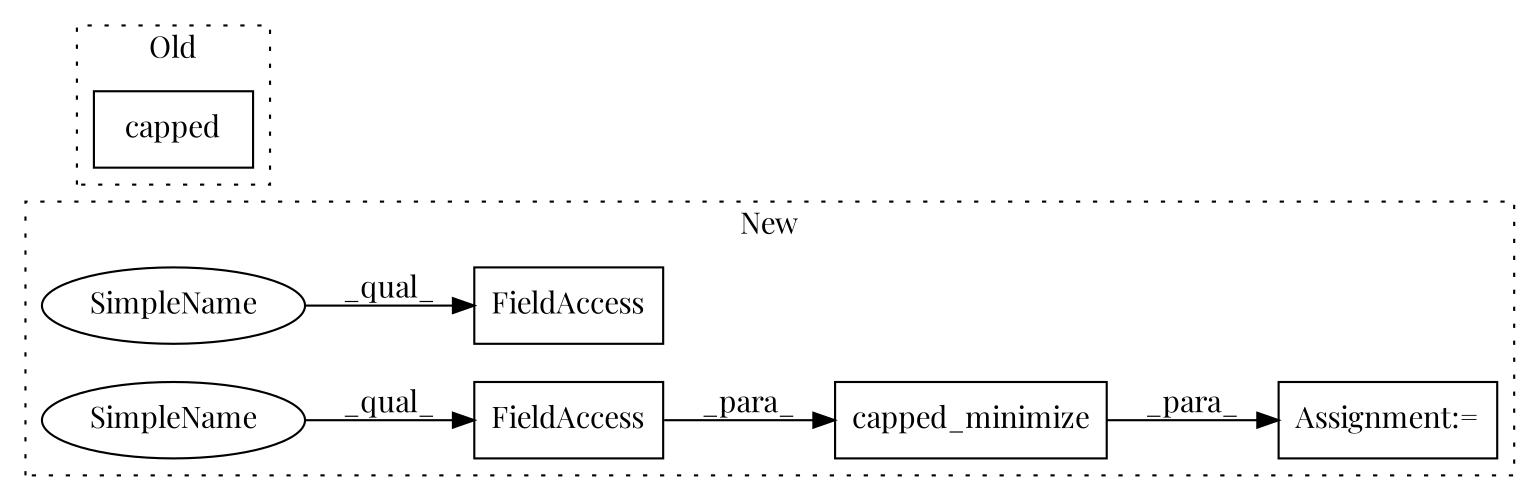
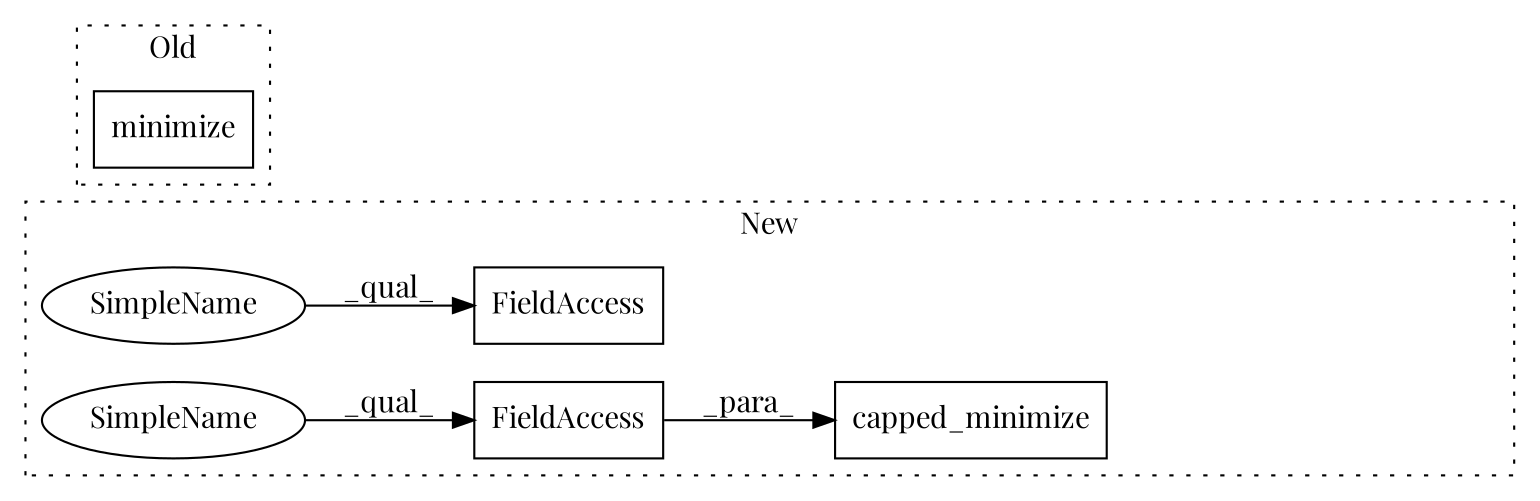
(173, 129) -> (173, 129)
(1388, 420) -> none
